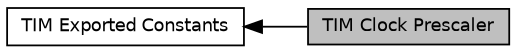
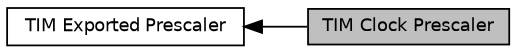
(126, 27) -> (126, 27)
